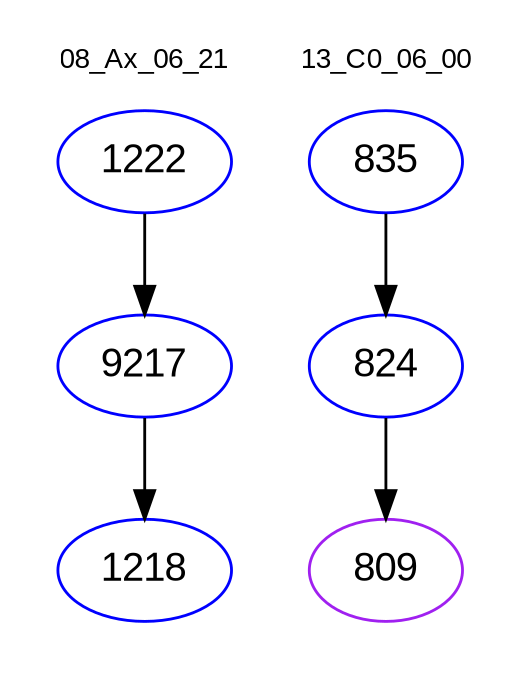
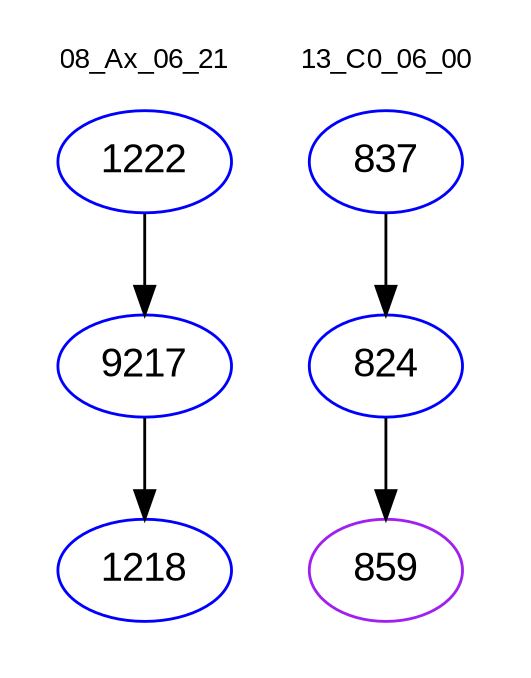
(386, 162) -> (386, 162)
(386, 570) -> (386, 570)
